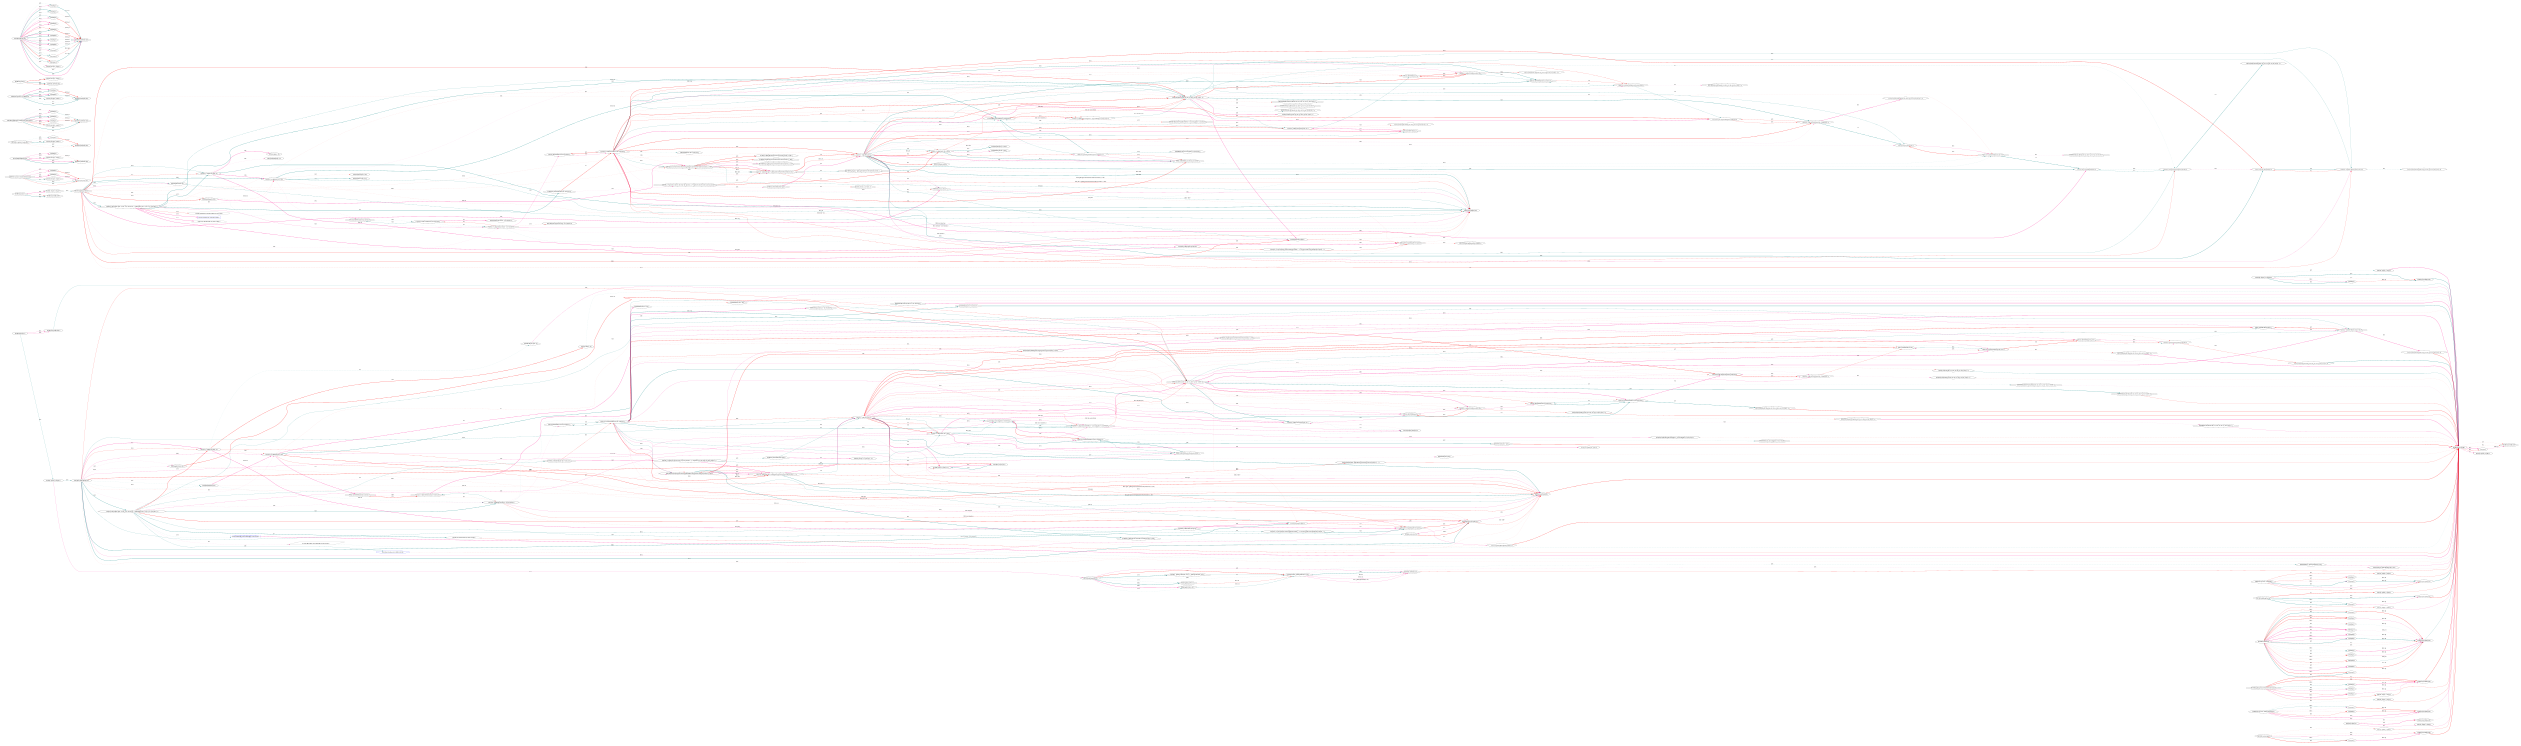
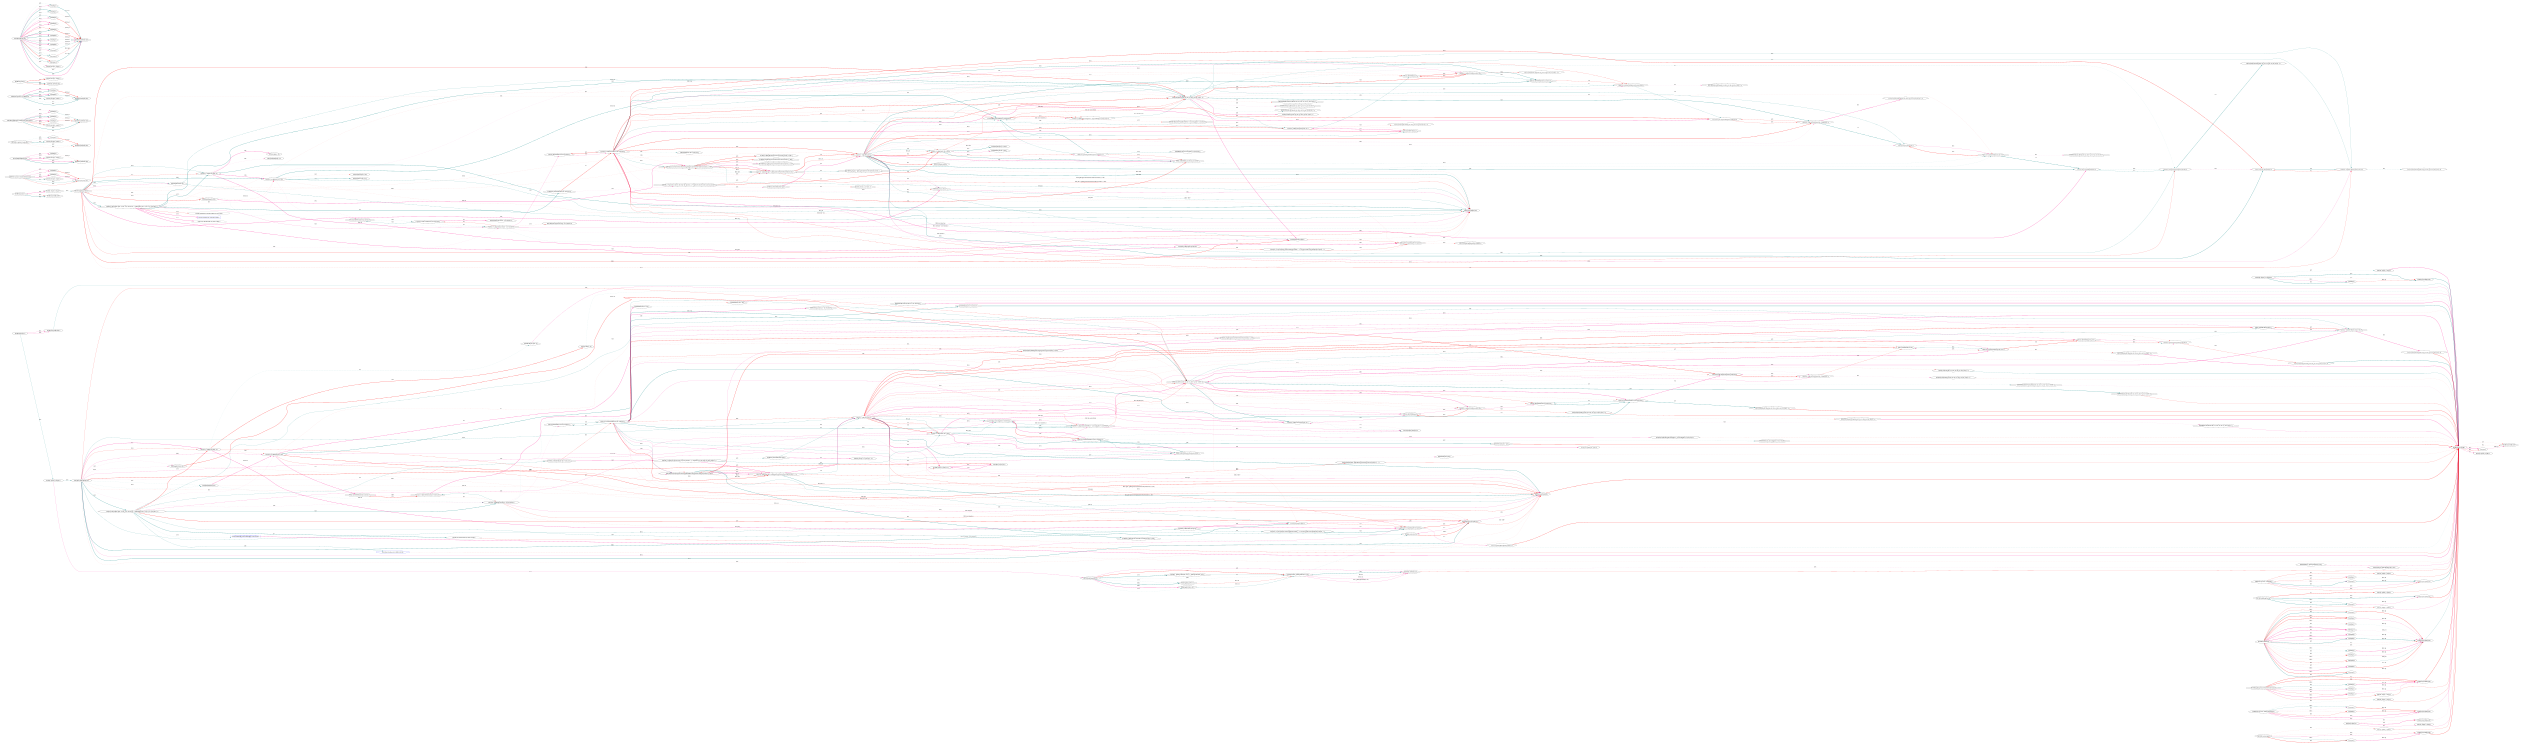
(978, 469) -> (978, 469)
(316, 543) -> none
(1799, 565) -> (1354, 555)
